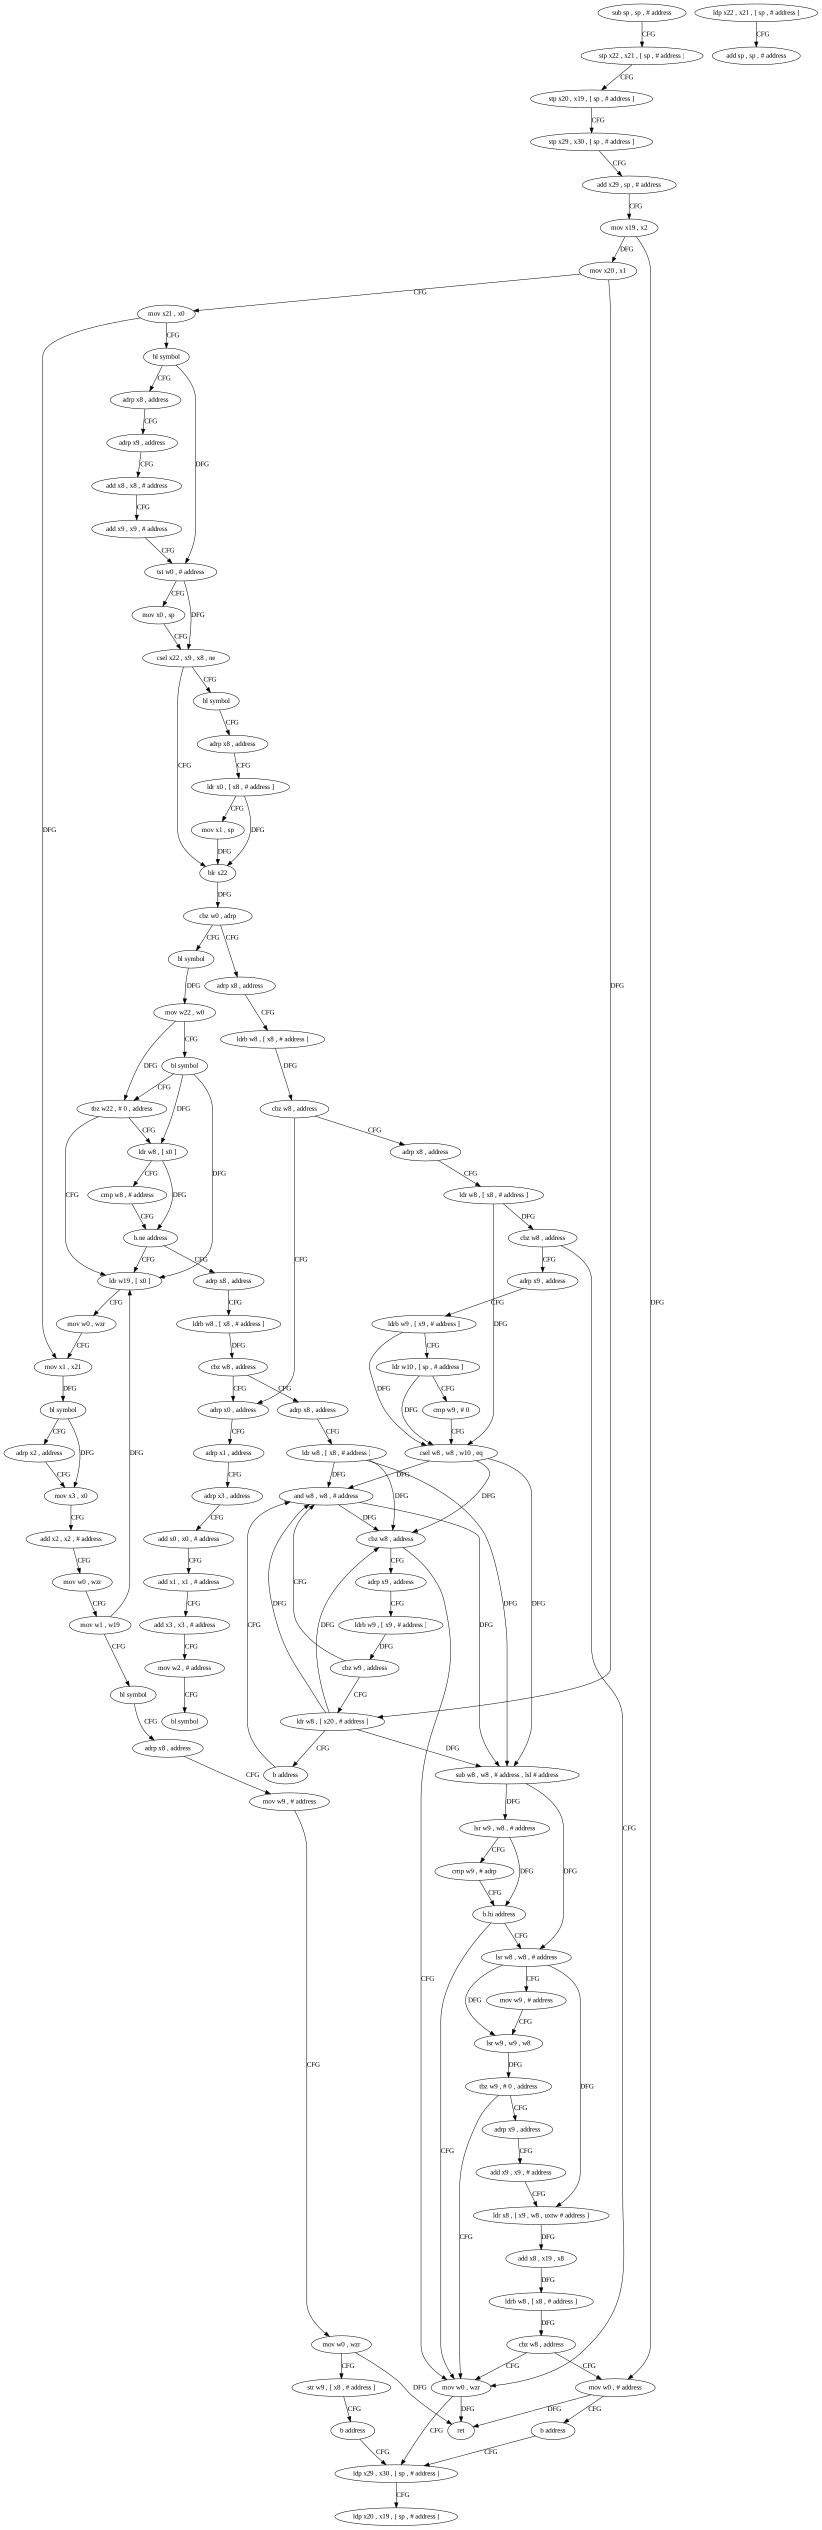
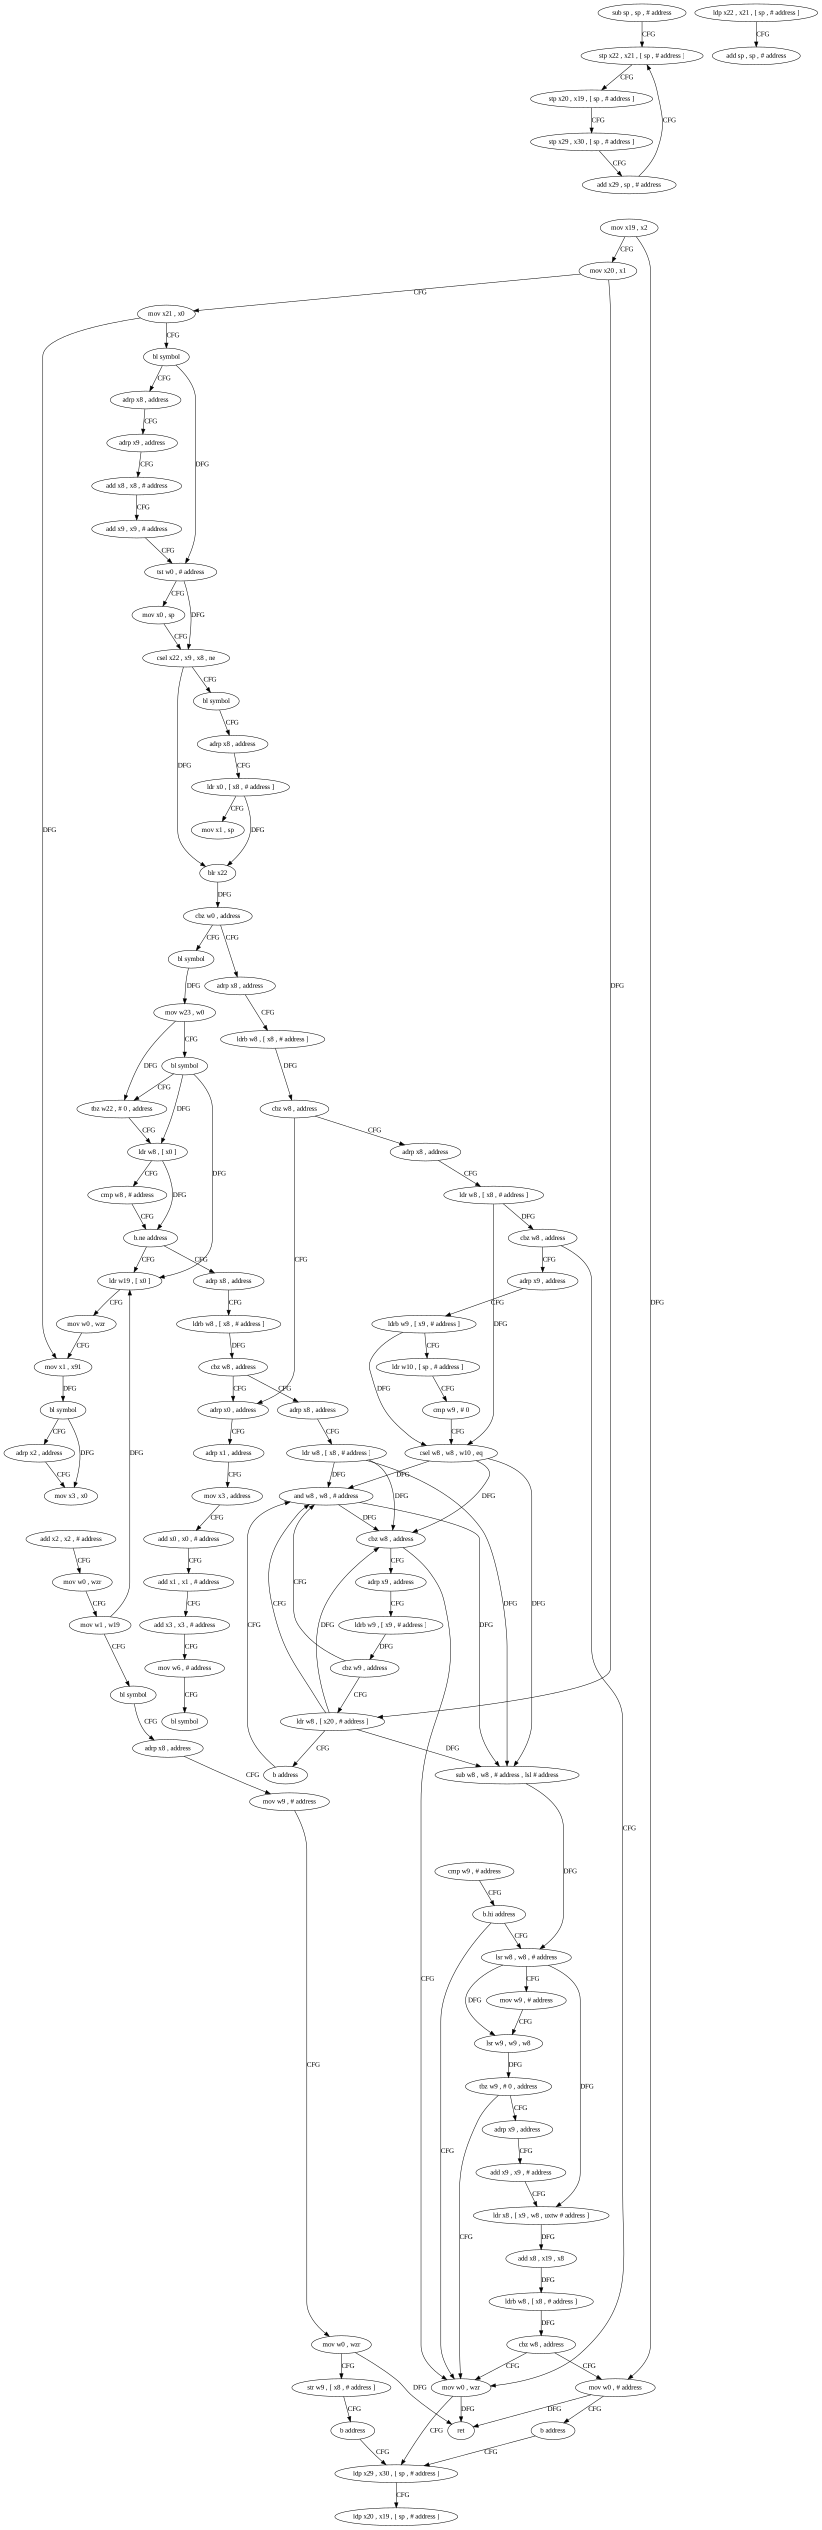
(629, 204) -> (662, 125)
(627, 249) -> (627, 249)
(185, 766) -> (185, 766)
(218, 849) -> none
(218, 916) -> (218, 916)
(185, 1013) -> (185, 1013)
(66, 1196) -> none
(63, 1367) -> (63, 1367)
(402, 1412) -> none
(227, 1496) -> (227, 1496)
(71, 1515) -> none
(280, 1604) -> (280, 1604)
(185, 1668) -> (185, 1668)
(505, 1828) -> none
(474, 1871) -> (474, 1871)
